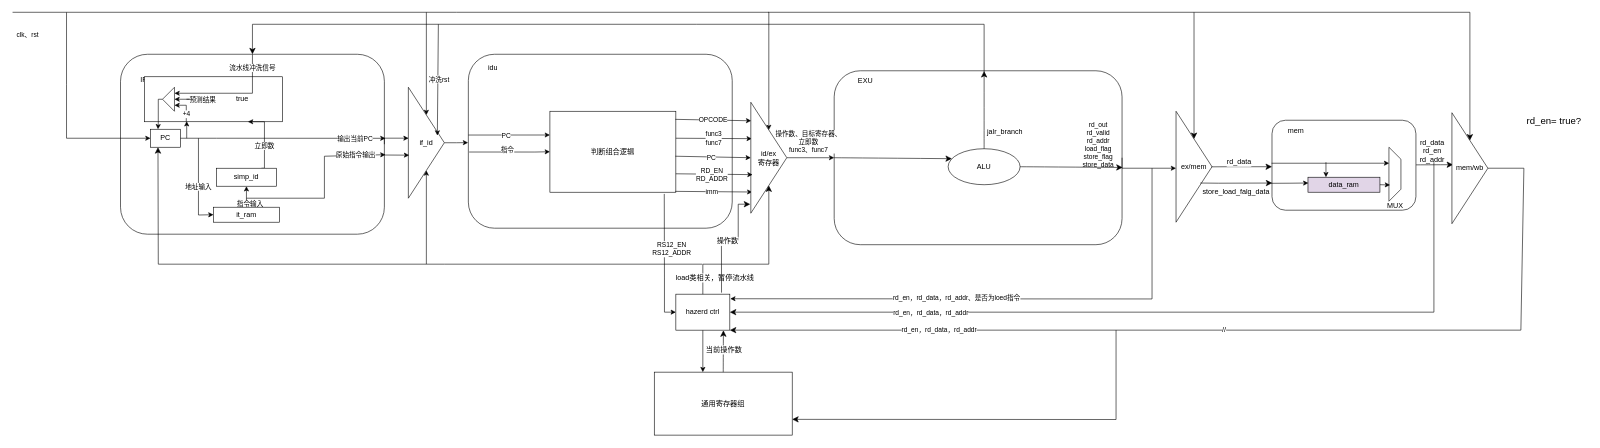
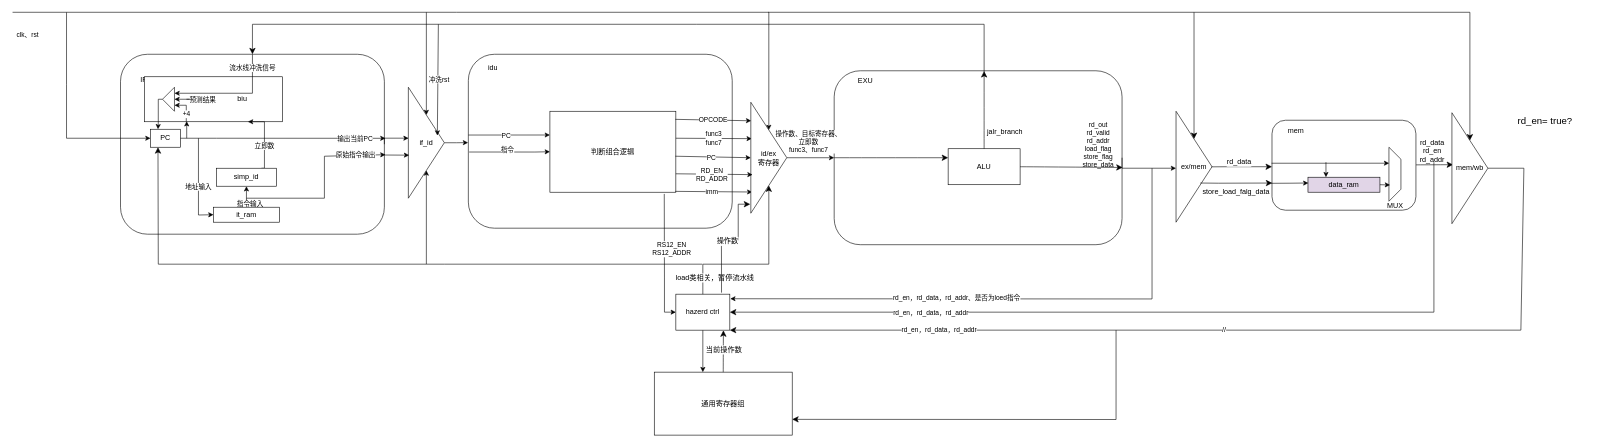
(213, 99) -> (213, 99)
(1554, 120) -> (1545, 120)
(984, 167) -> (984, 167)
